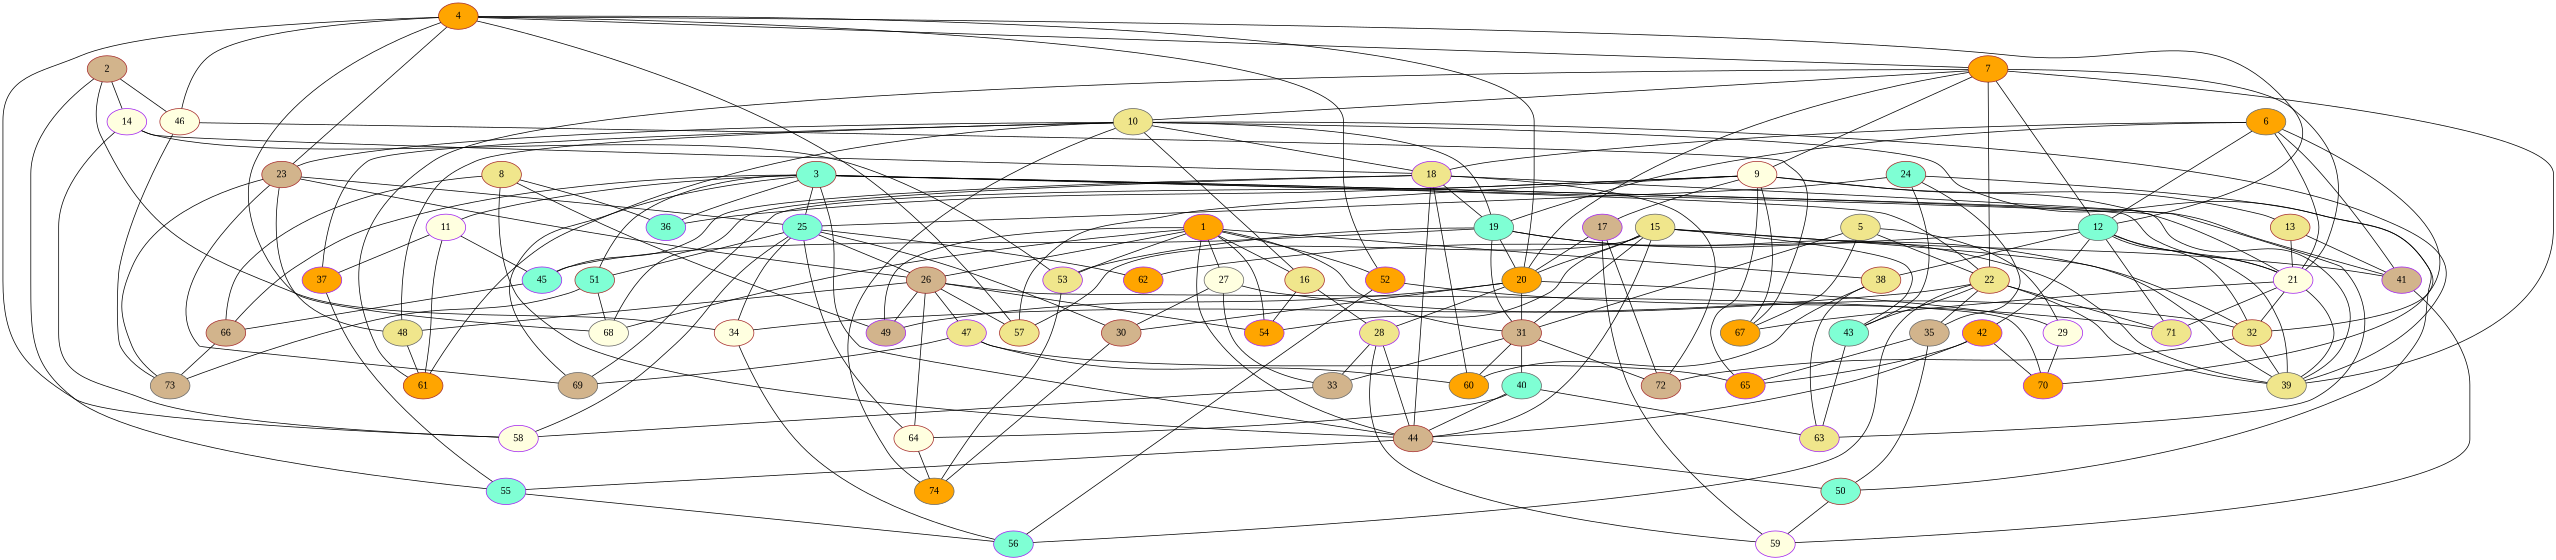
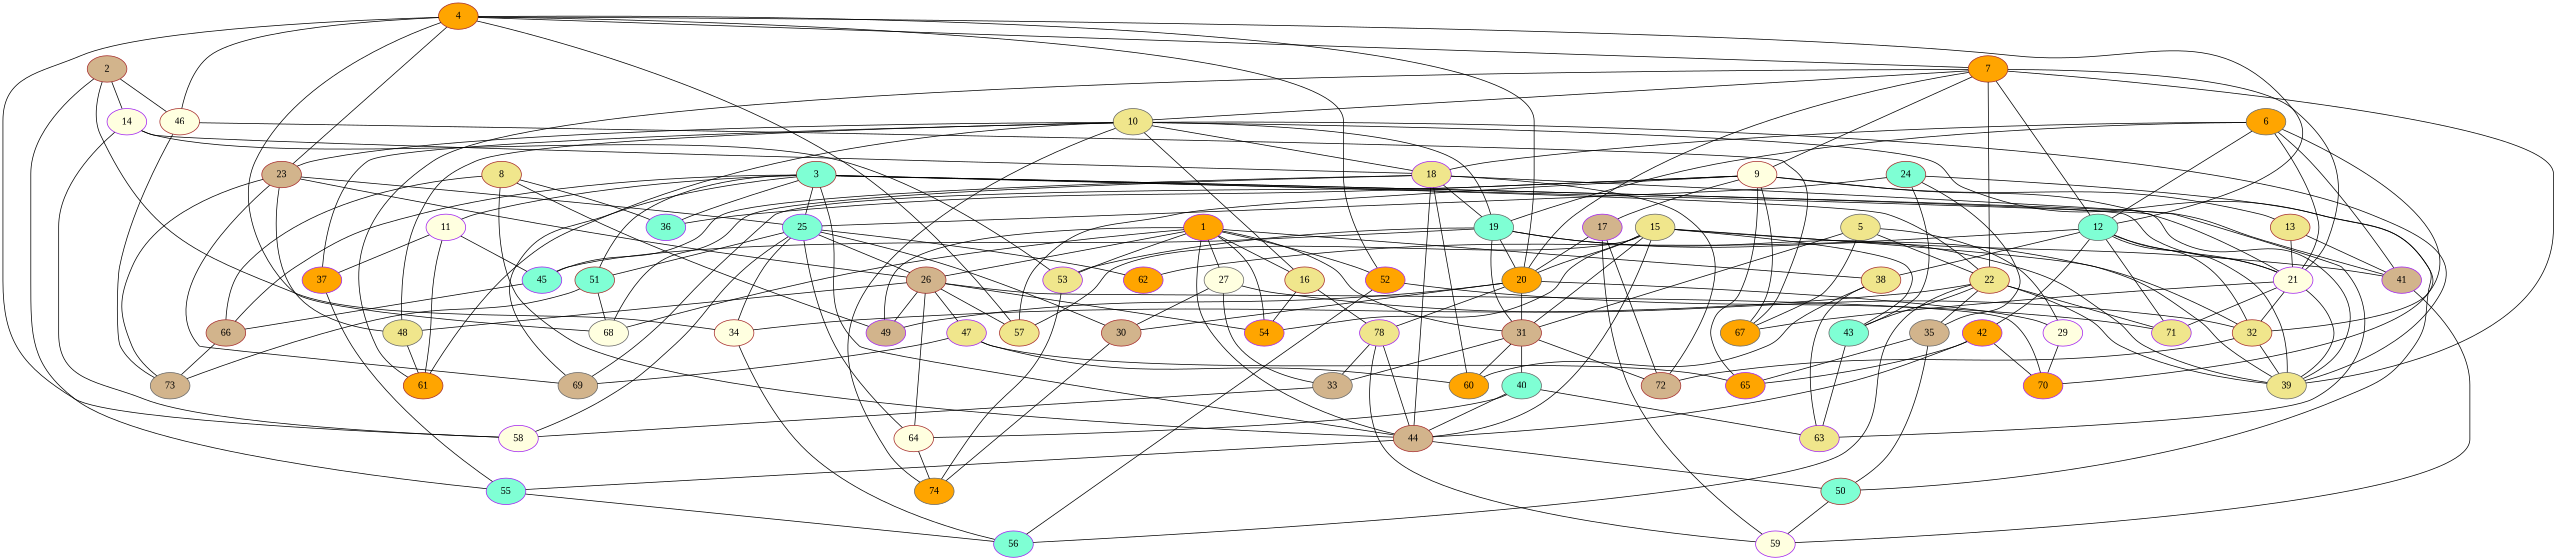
(1379, 333) -> (1379, 333)
